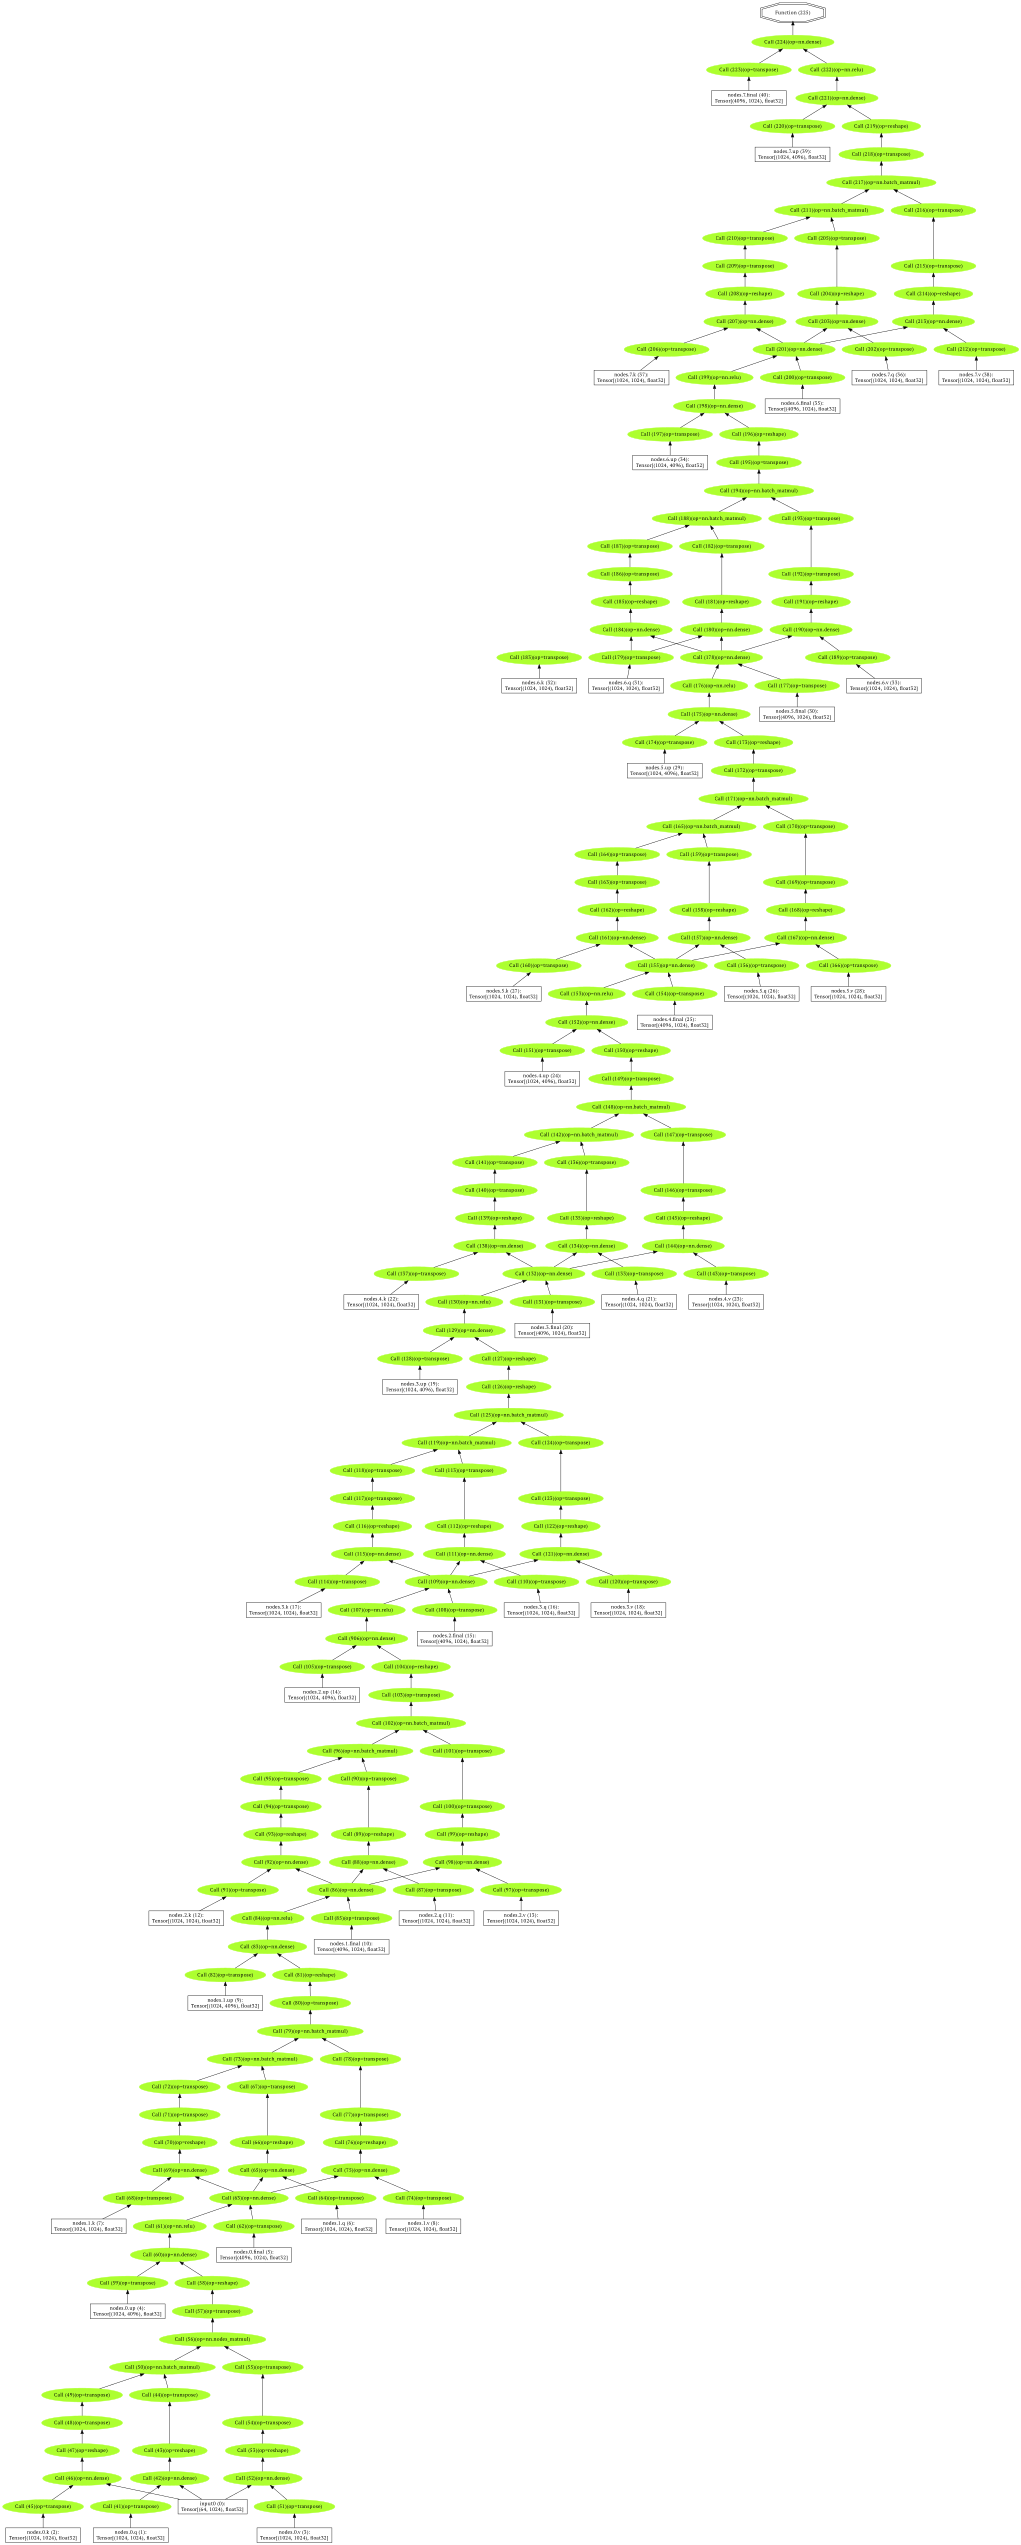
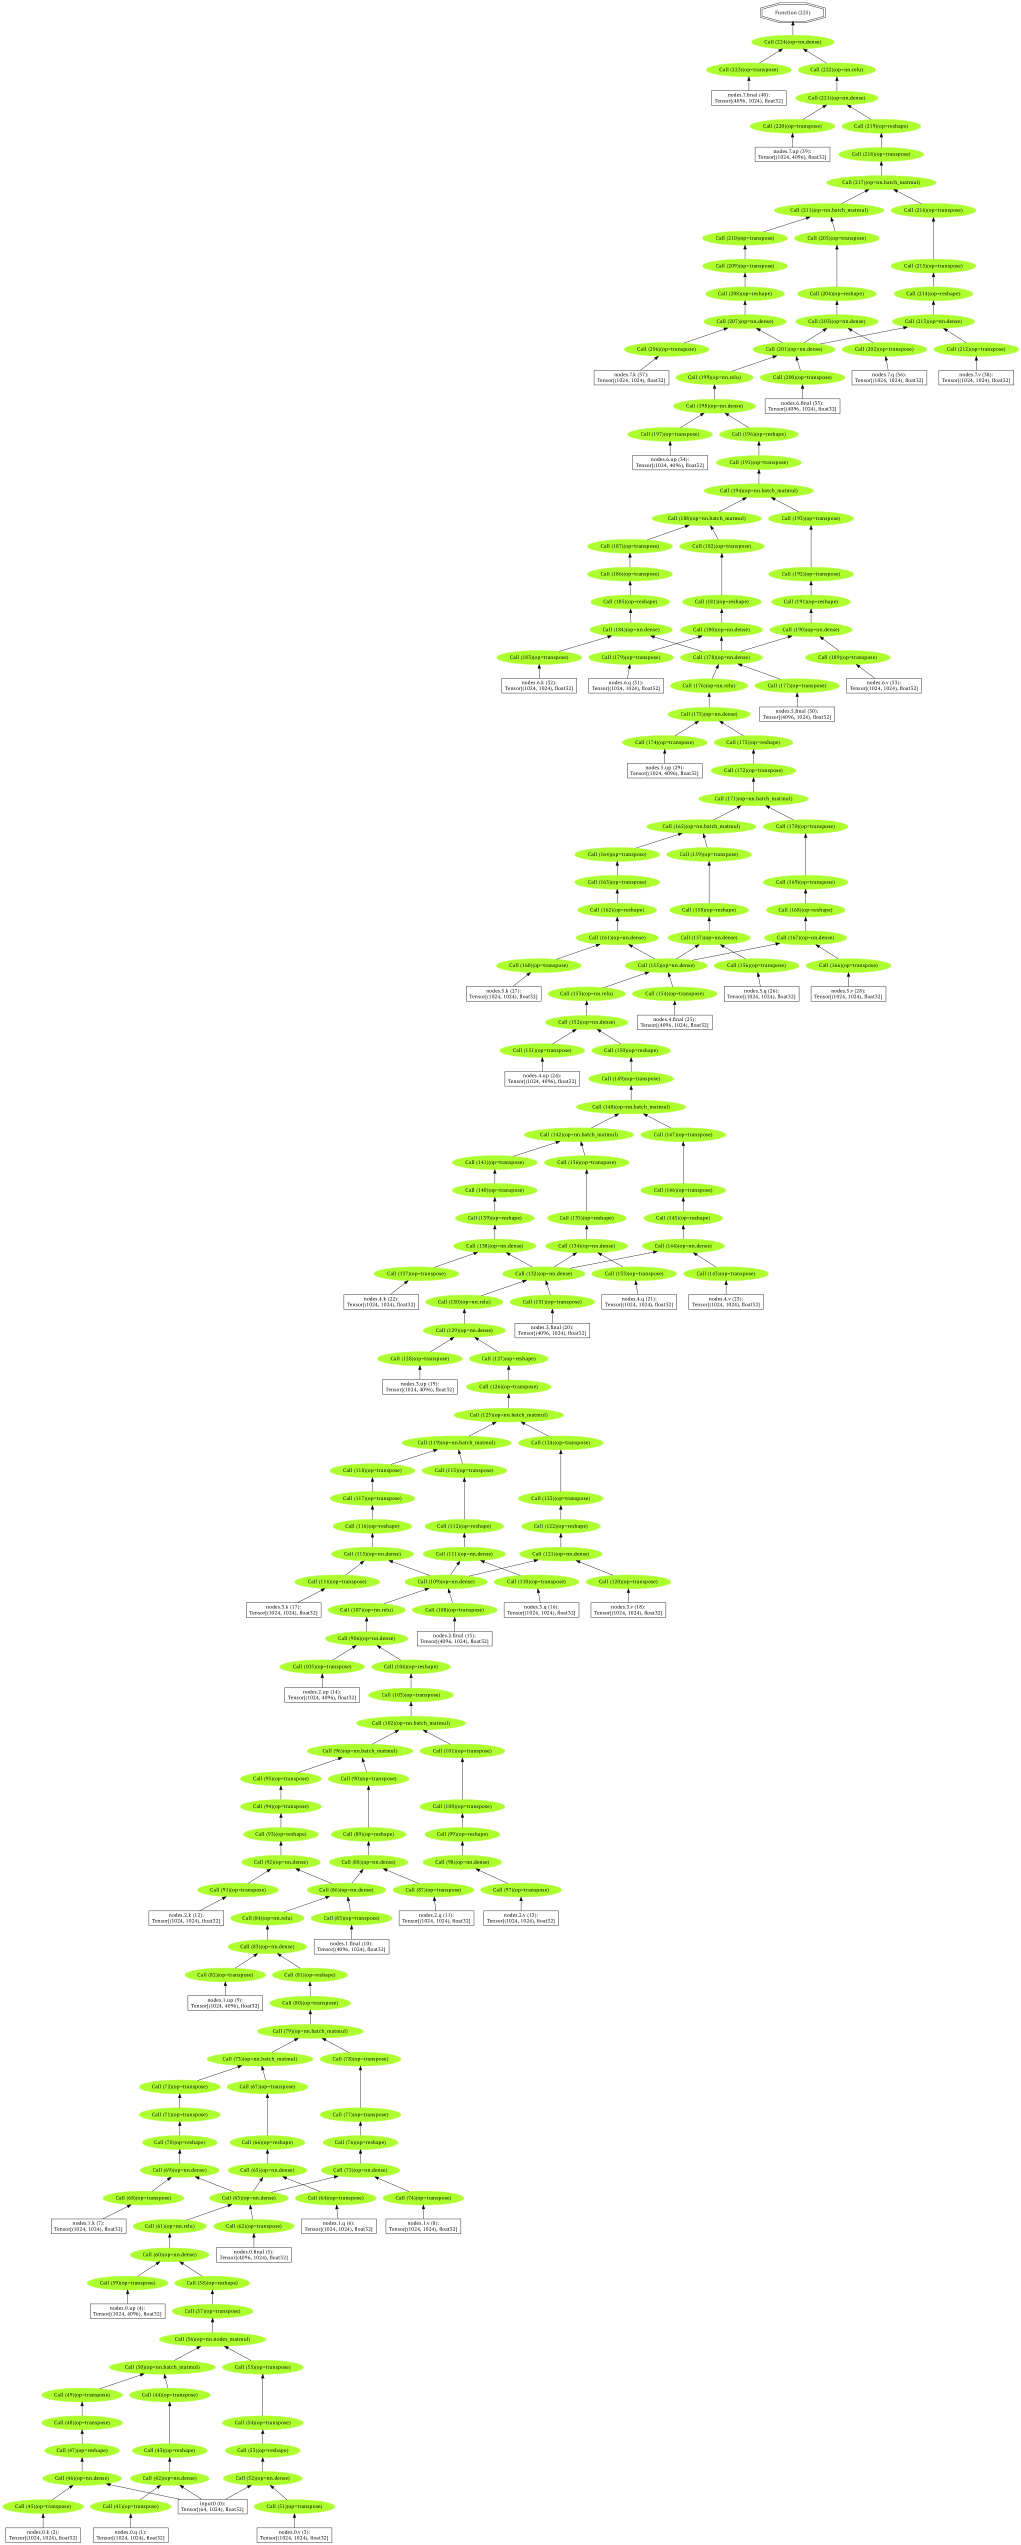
(631, 646) -> (583, 644)
(509, 1387) -> (509, 1387)
(398, 1878) -> none
